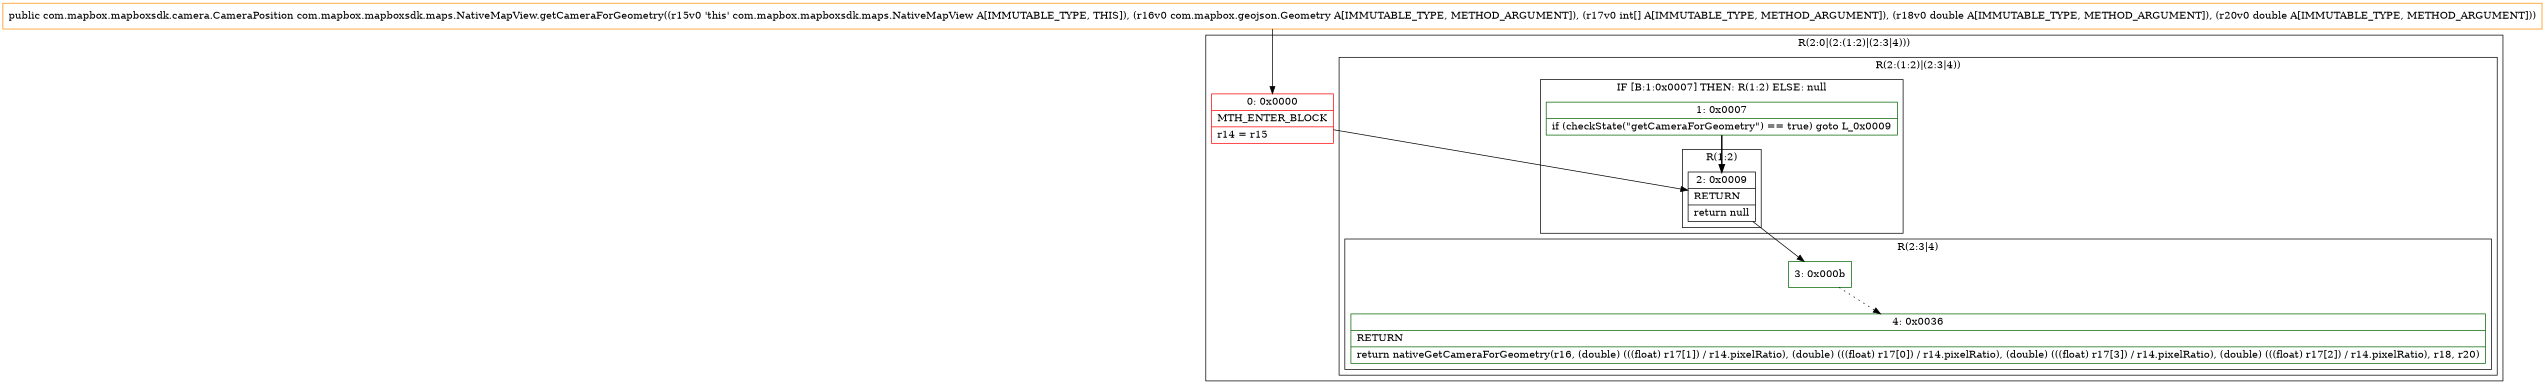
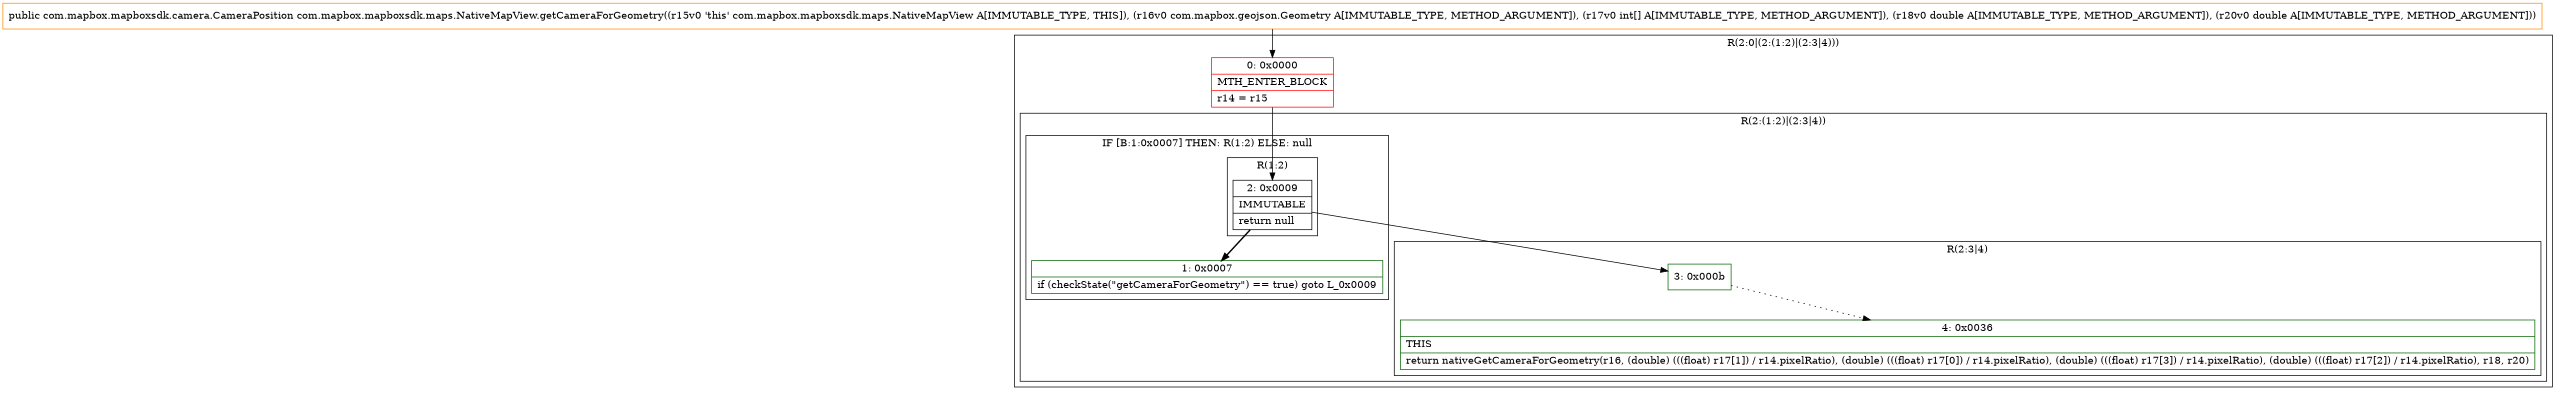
(1722, 154) -> (1238, 242)
(1717, 196) -> (1272, 205)
(1380, 338) -> (1419, 344)
